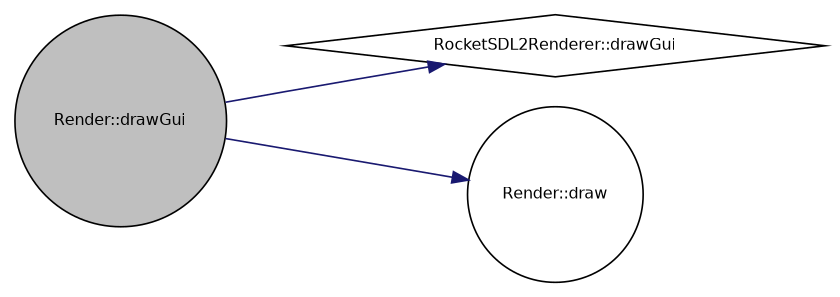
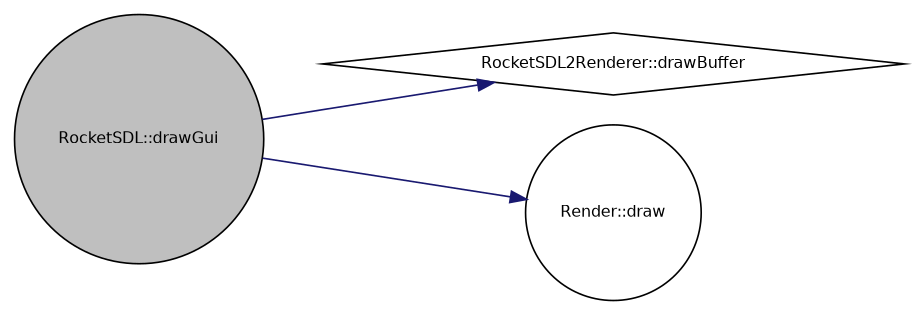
(555, 46) -> (613, 64)
(121, 121) -> (139, 139)
